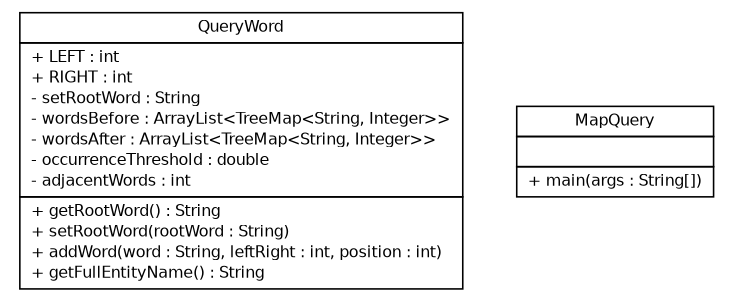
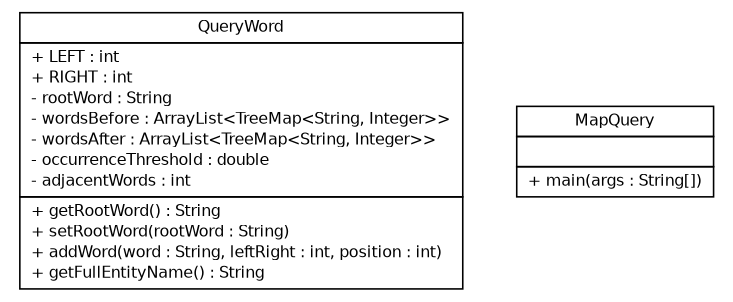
(116, 98) -> (102, 98)
